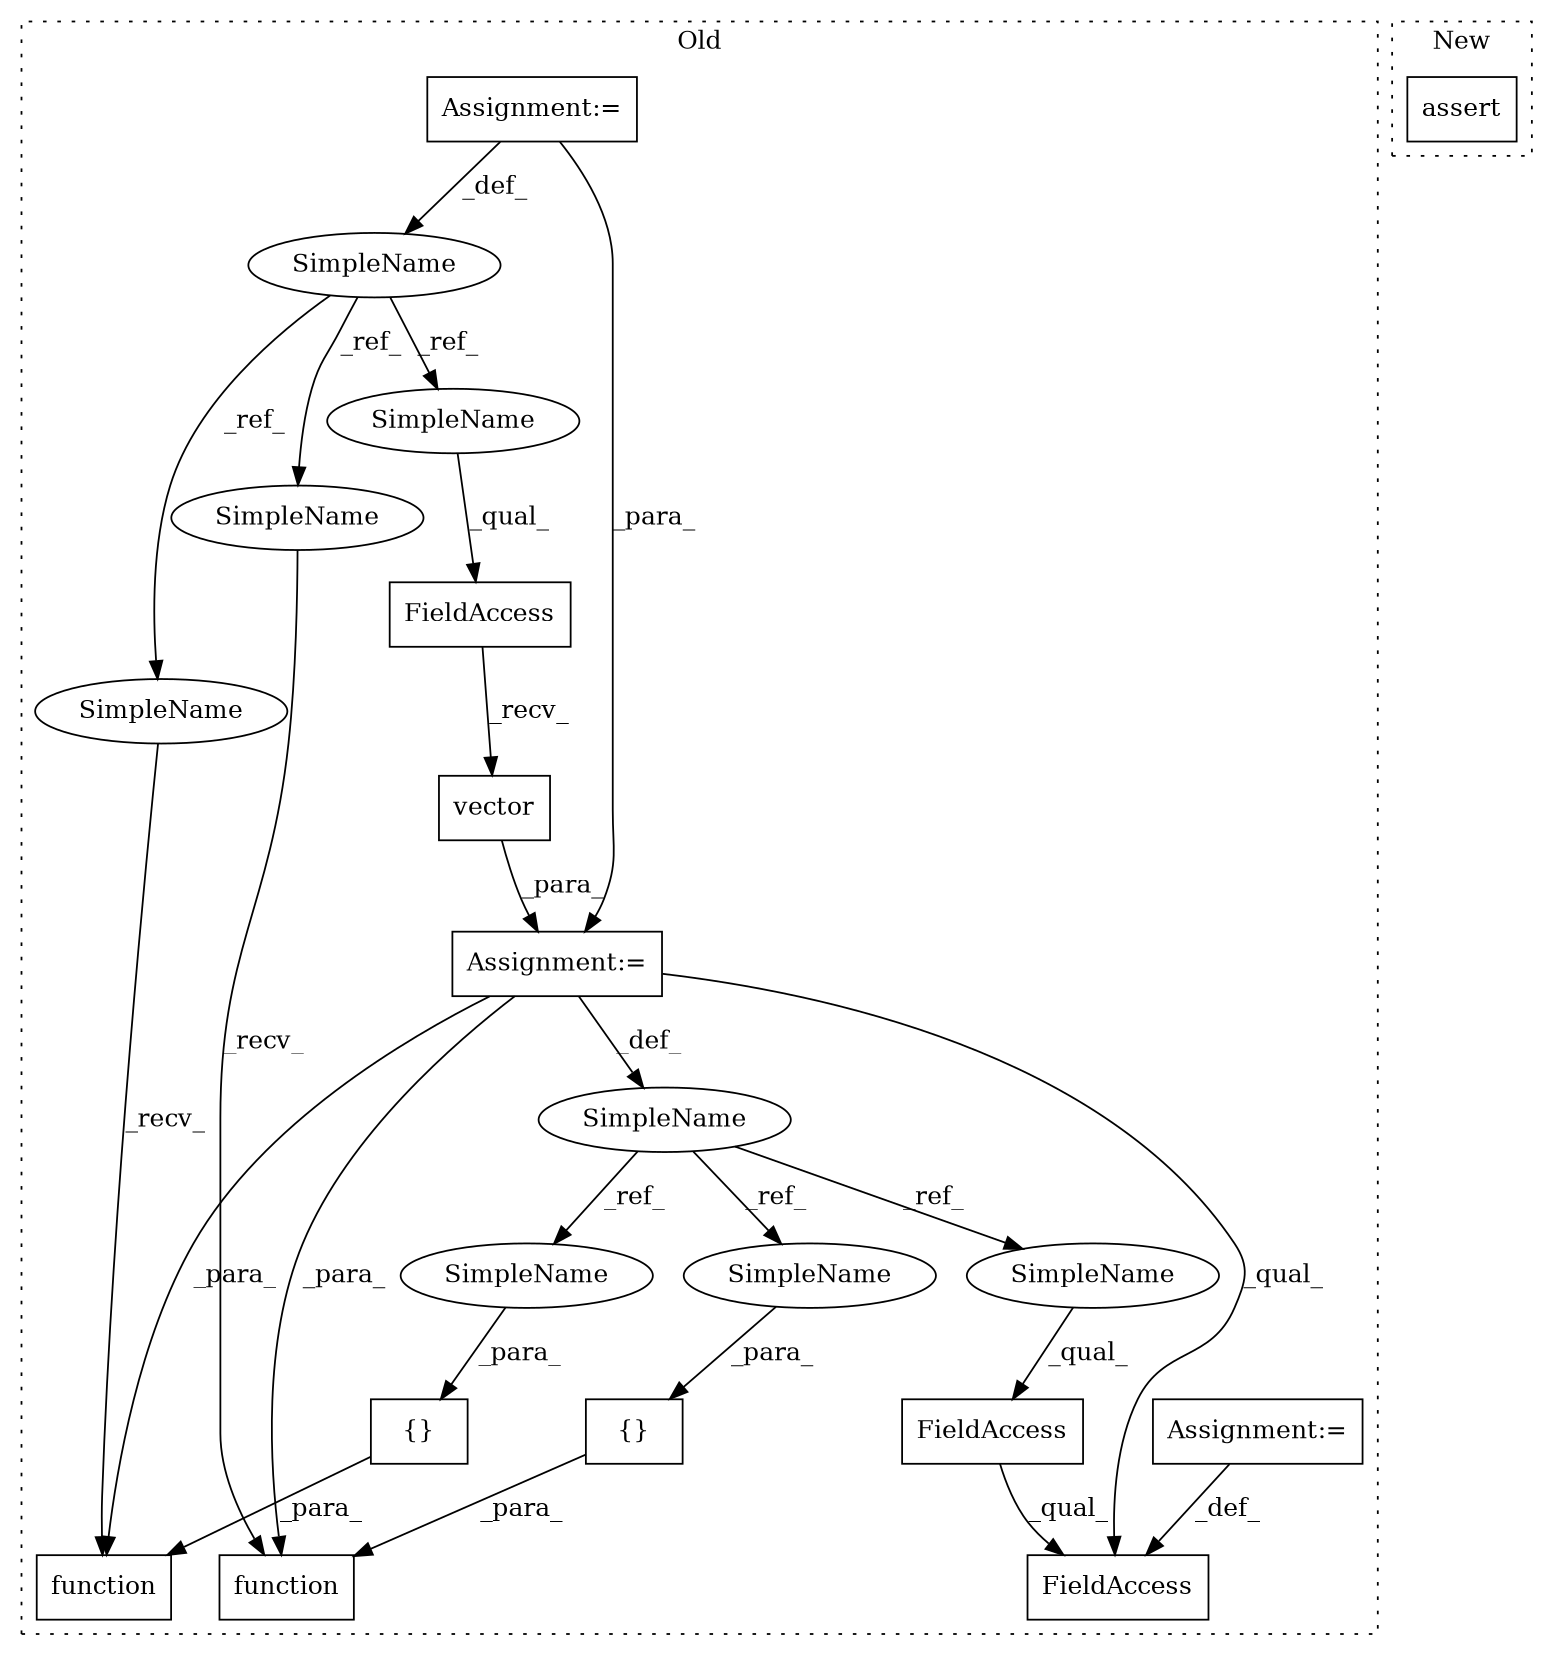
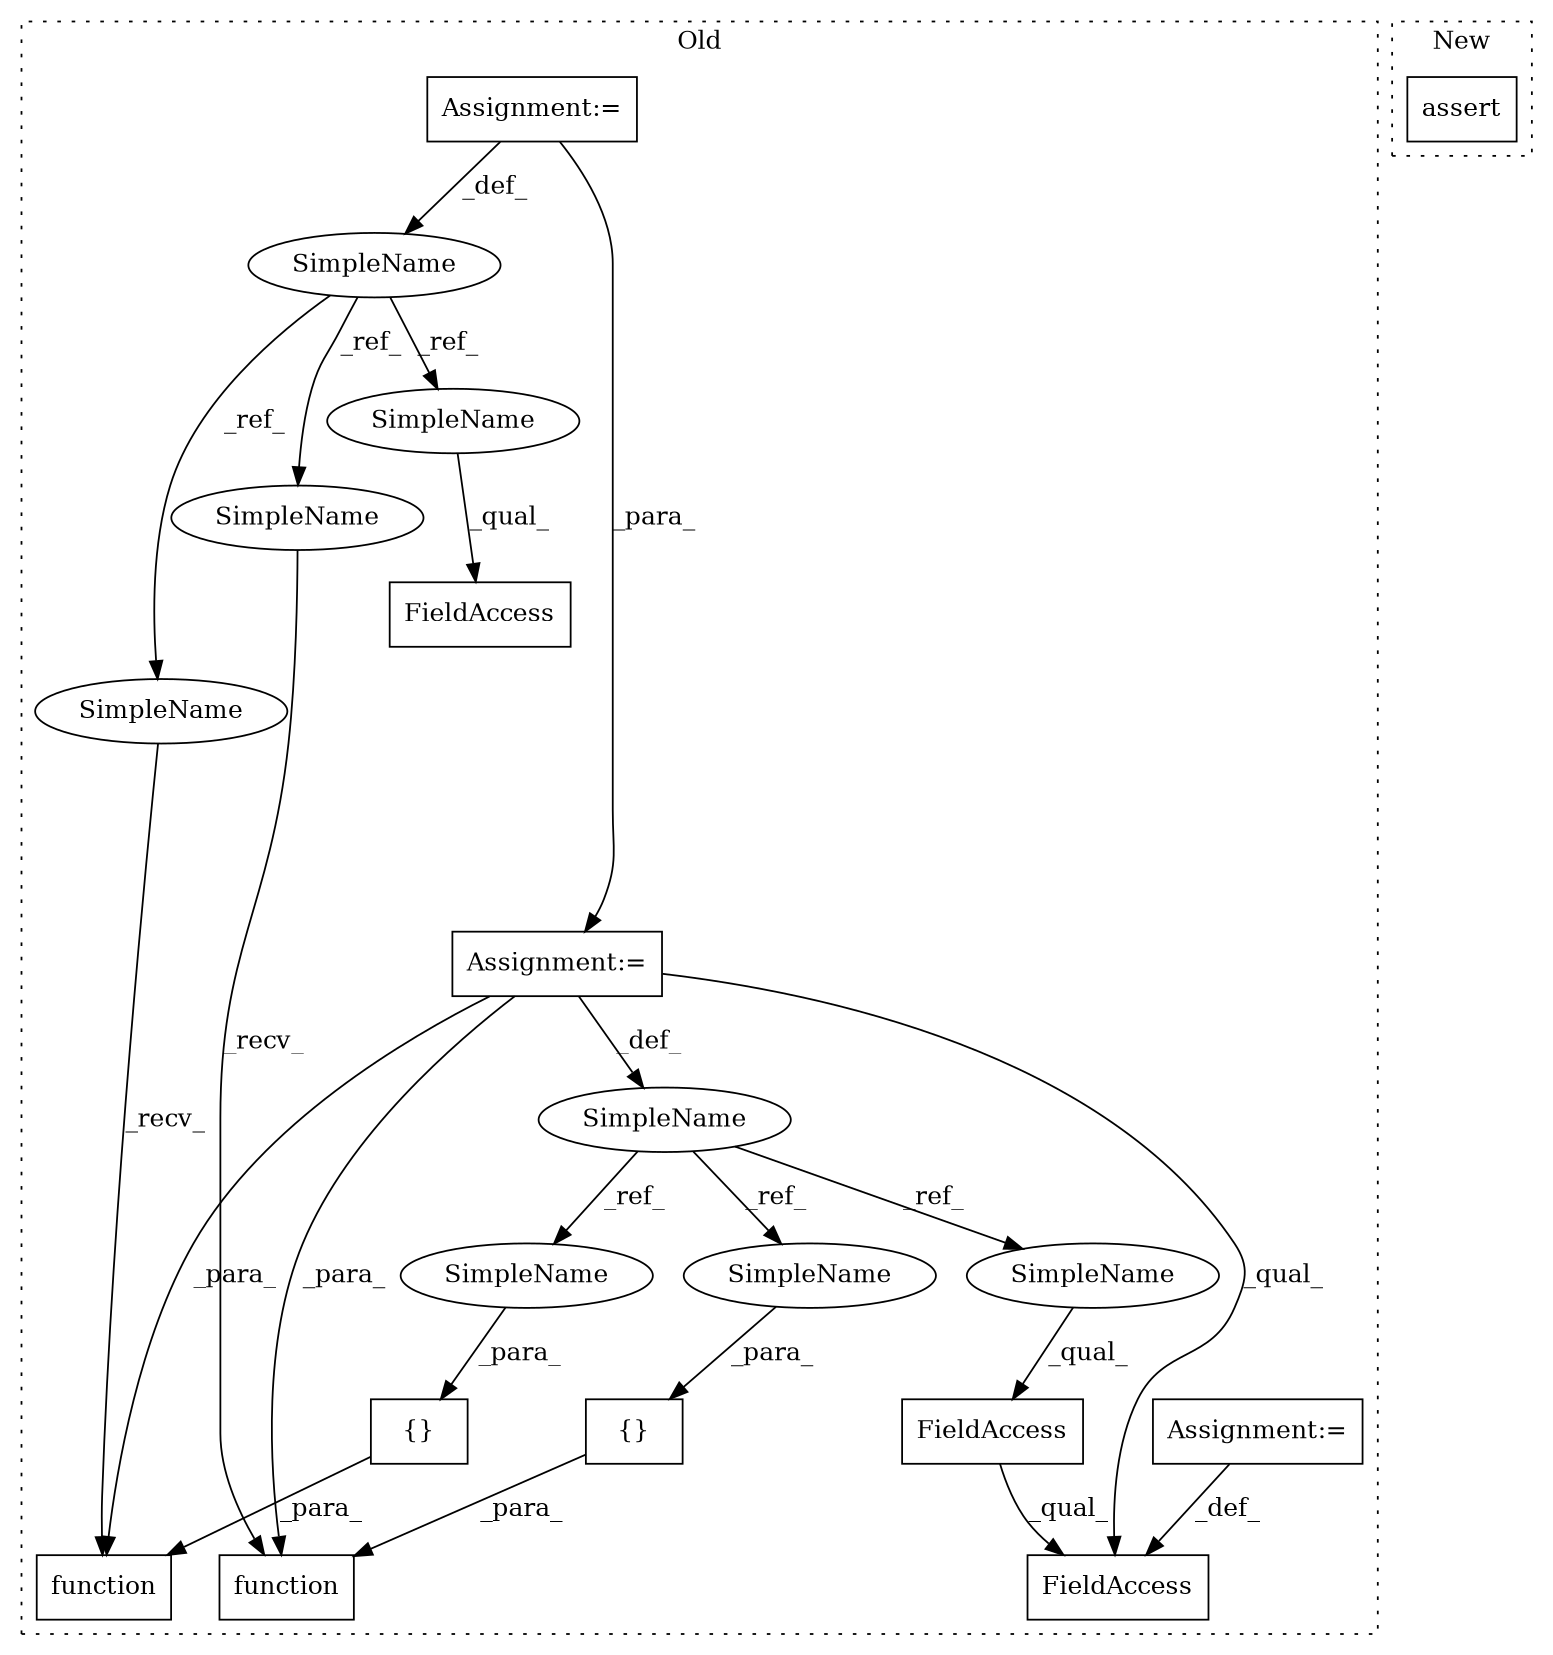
(494, 808) -> none
